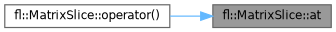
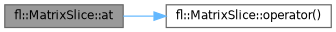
(185, 16) -> (138, 16)
